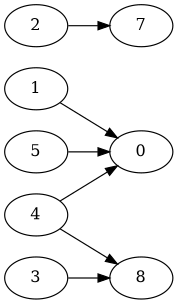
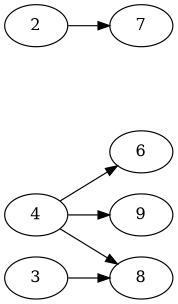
(36, 89) -> none
(36, 152) -> none
(141, 152) -> (141, 152)
none -> (141, 215)
